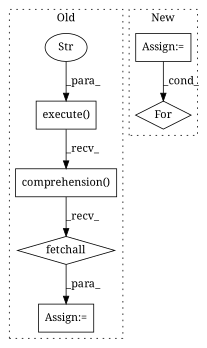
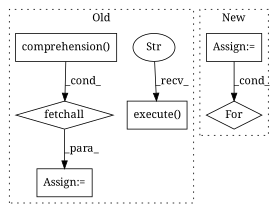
(84, 81) -> (172, 81)
(66, 145) -> none
(83, 217) -> (83, 81)
